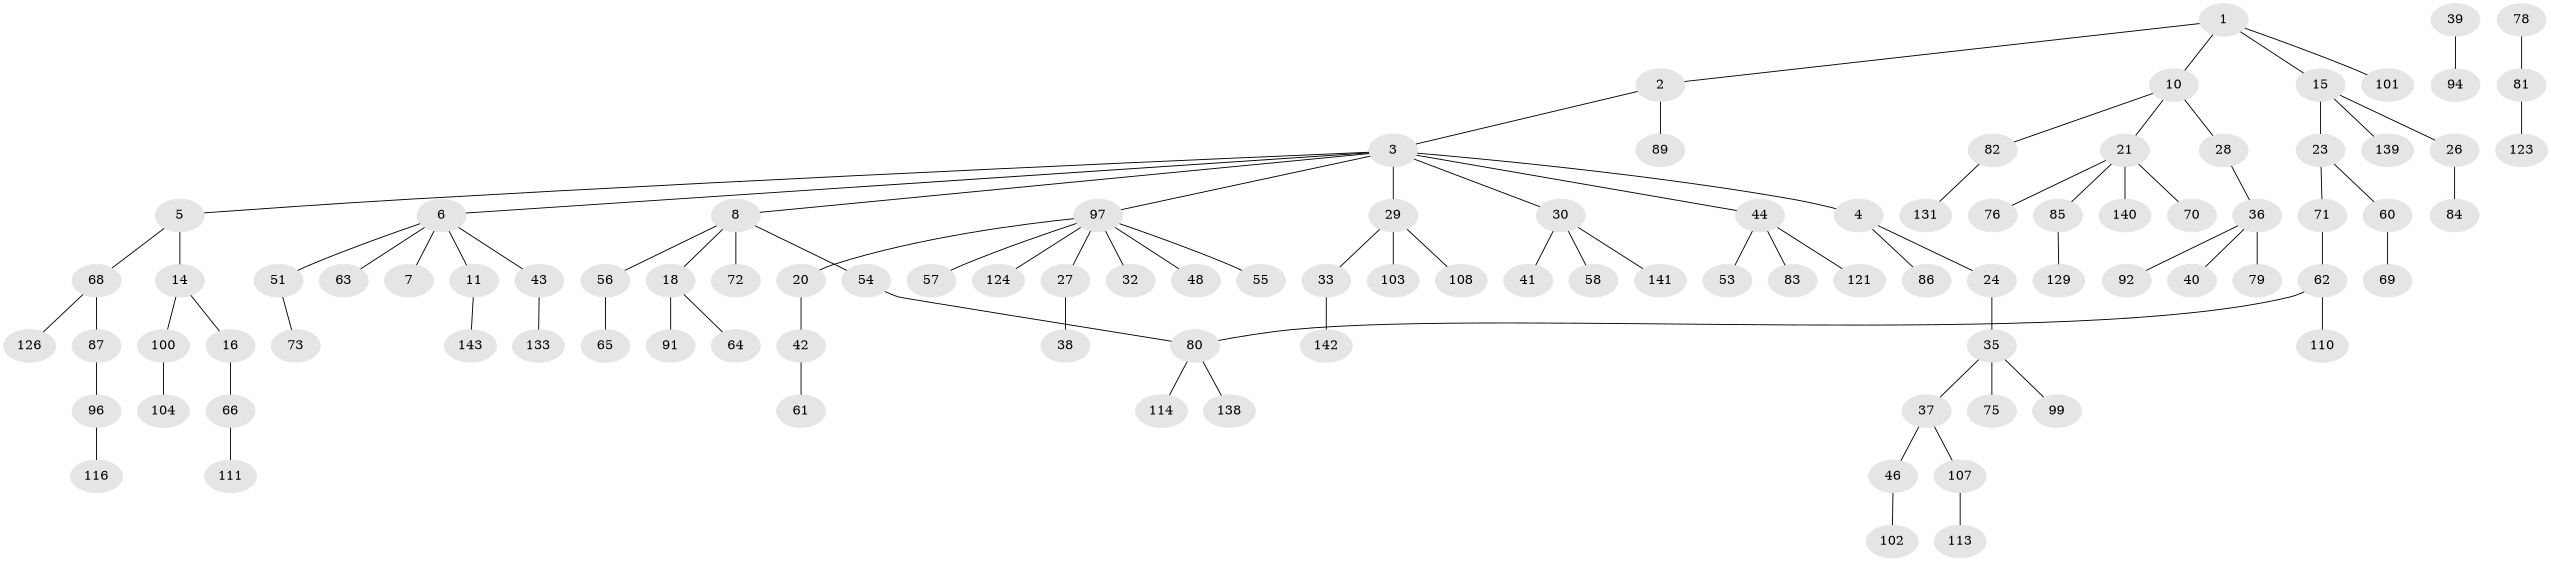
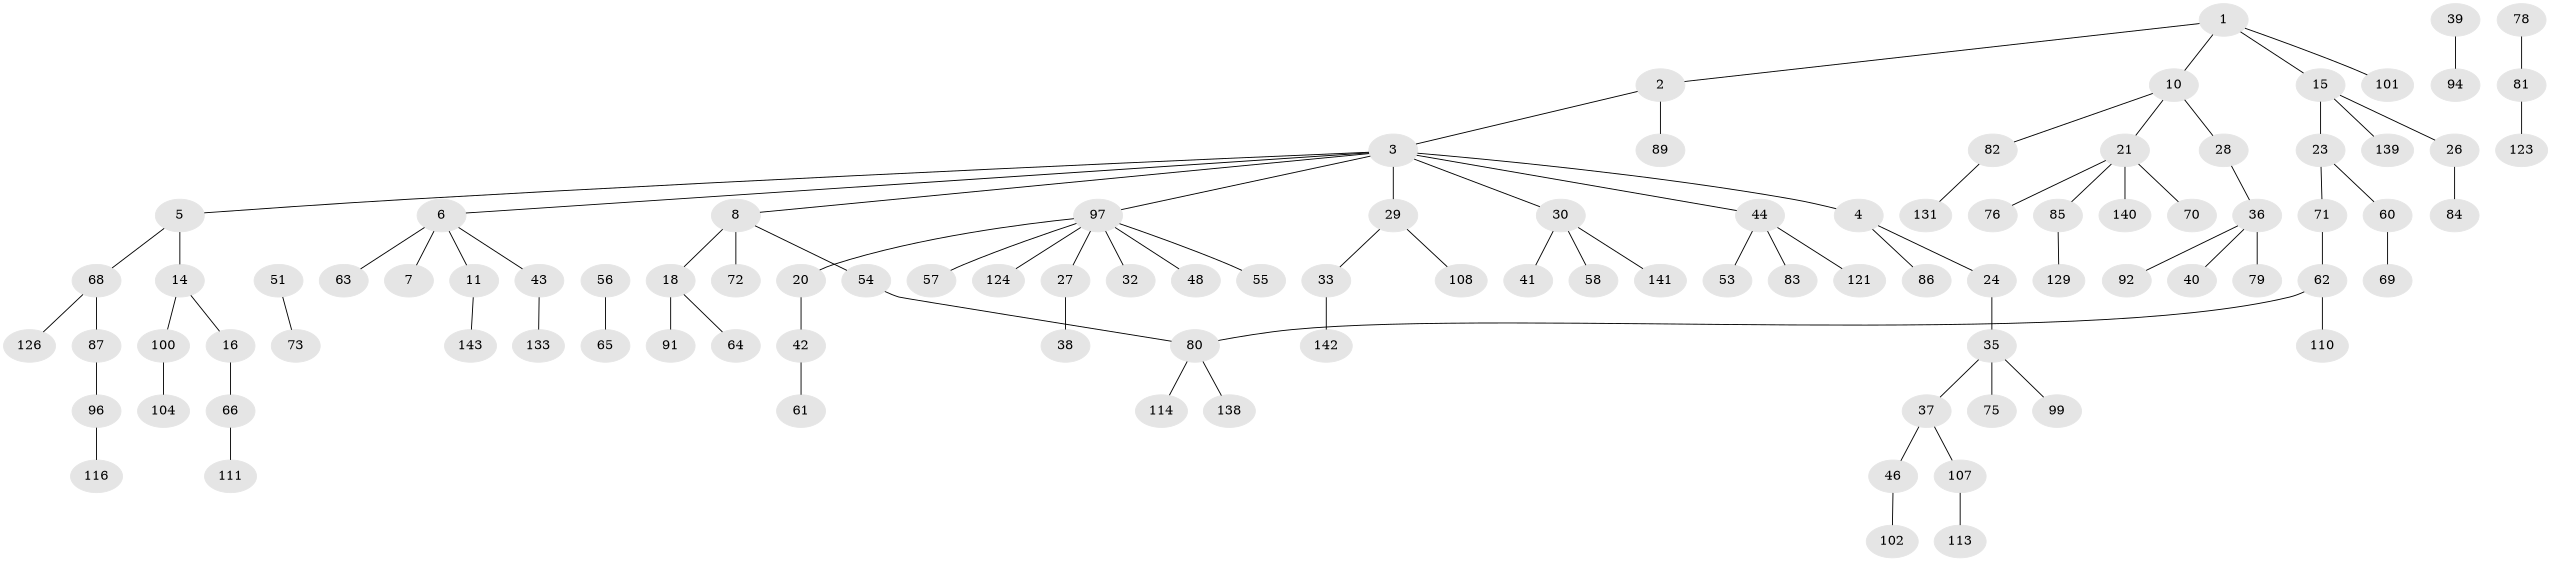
(358, 246) -> none
(671, 248) -> none
(1393, 281) -> none
